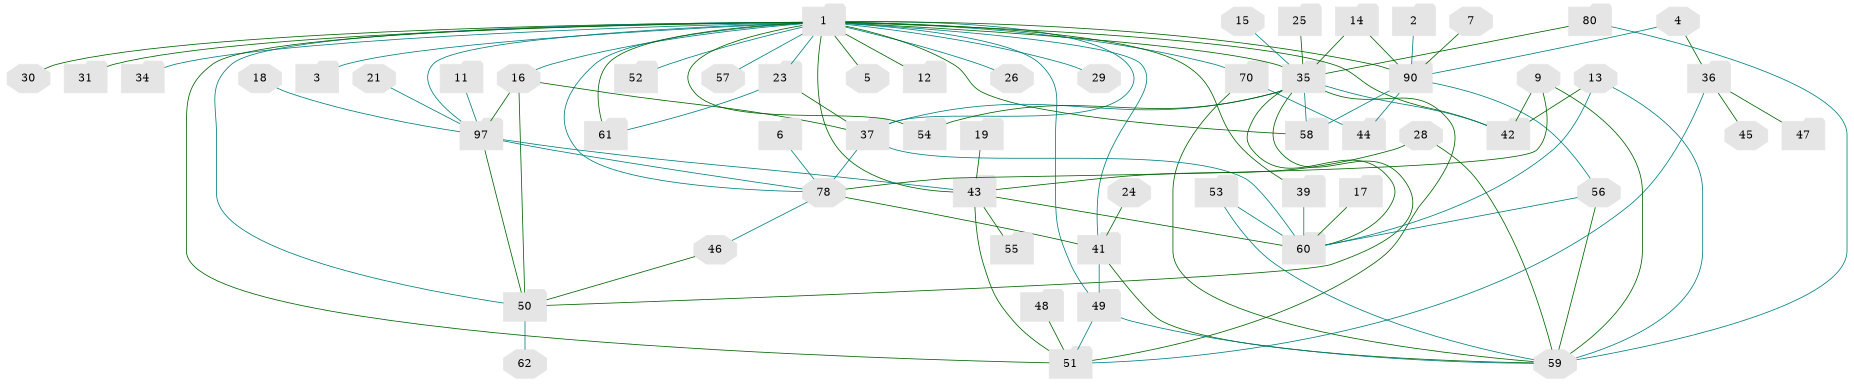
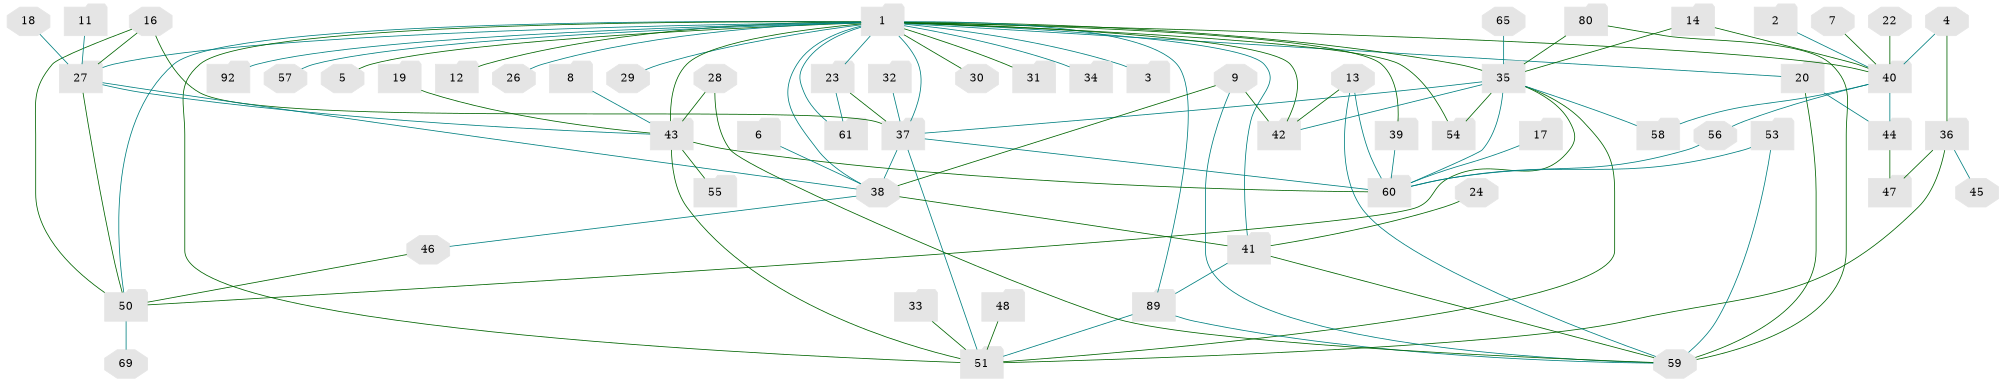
(1243, 21) -> (1504, 21)
(1300, 21) -> none
none -> (1890, 21)
(608, 51) -> none
(612, 61) -> (805, 63)
(374, 79) -> none
none -> (571, 79)
(636, 79) -> (228, 79)
none -> (890, 79)
(1247, 79) -> (1803, 79)
(1411, 79) -> (1890, 79)
(1728, 107) -> (1962, 164)
(1090, 117) -> none
(481, 136) -> (81, 79)
none -> (1890, 164)
(1383, 173) -> (1475, 154)
(824, 193) -> (878, 193)
(1847, 210) -> (1846, 140)
(1642, 215) -> (1319, 325)
(1332, 221) -> (1465, 164)
none -> (941, 245)
(1577, 278) -> none
(1438, 304) -> (1507, 337)
none -> (916, 307)
(1099, 307) -> (1154, 307)
(525, 364) -> (126, 364)
